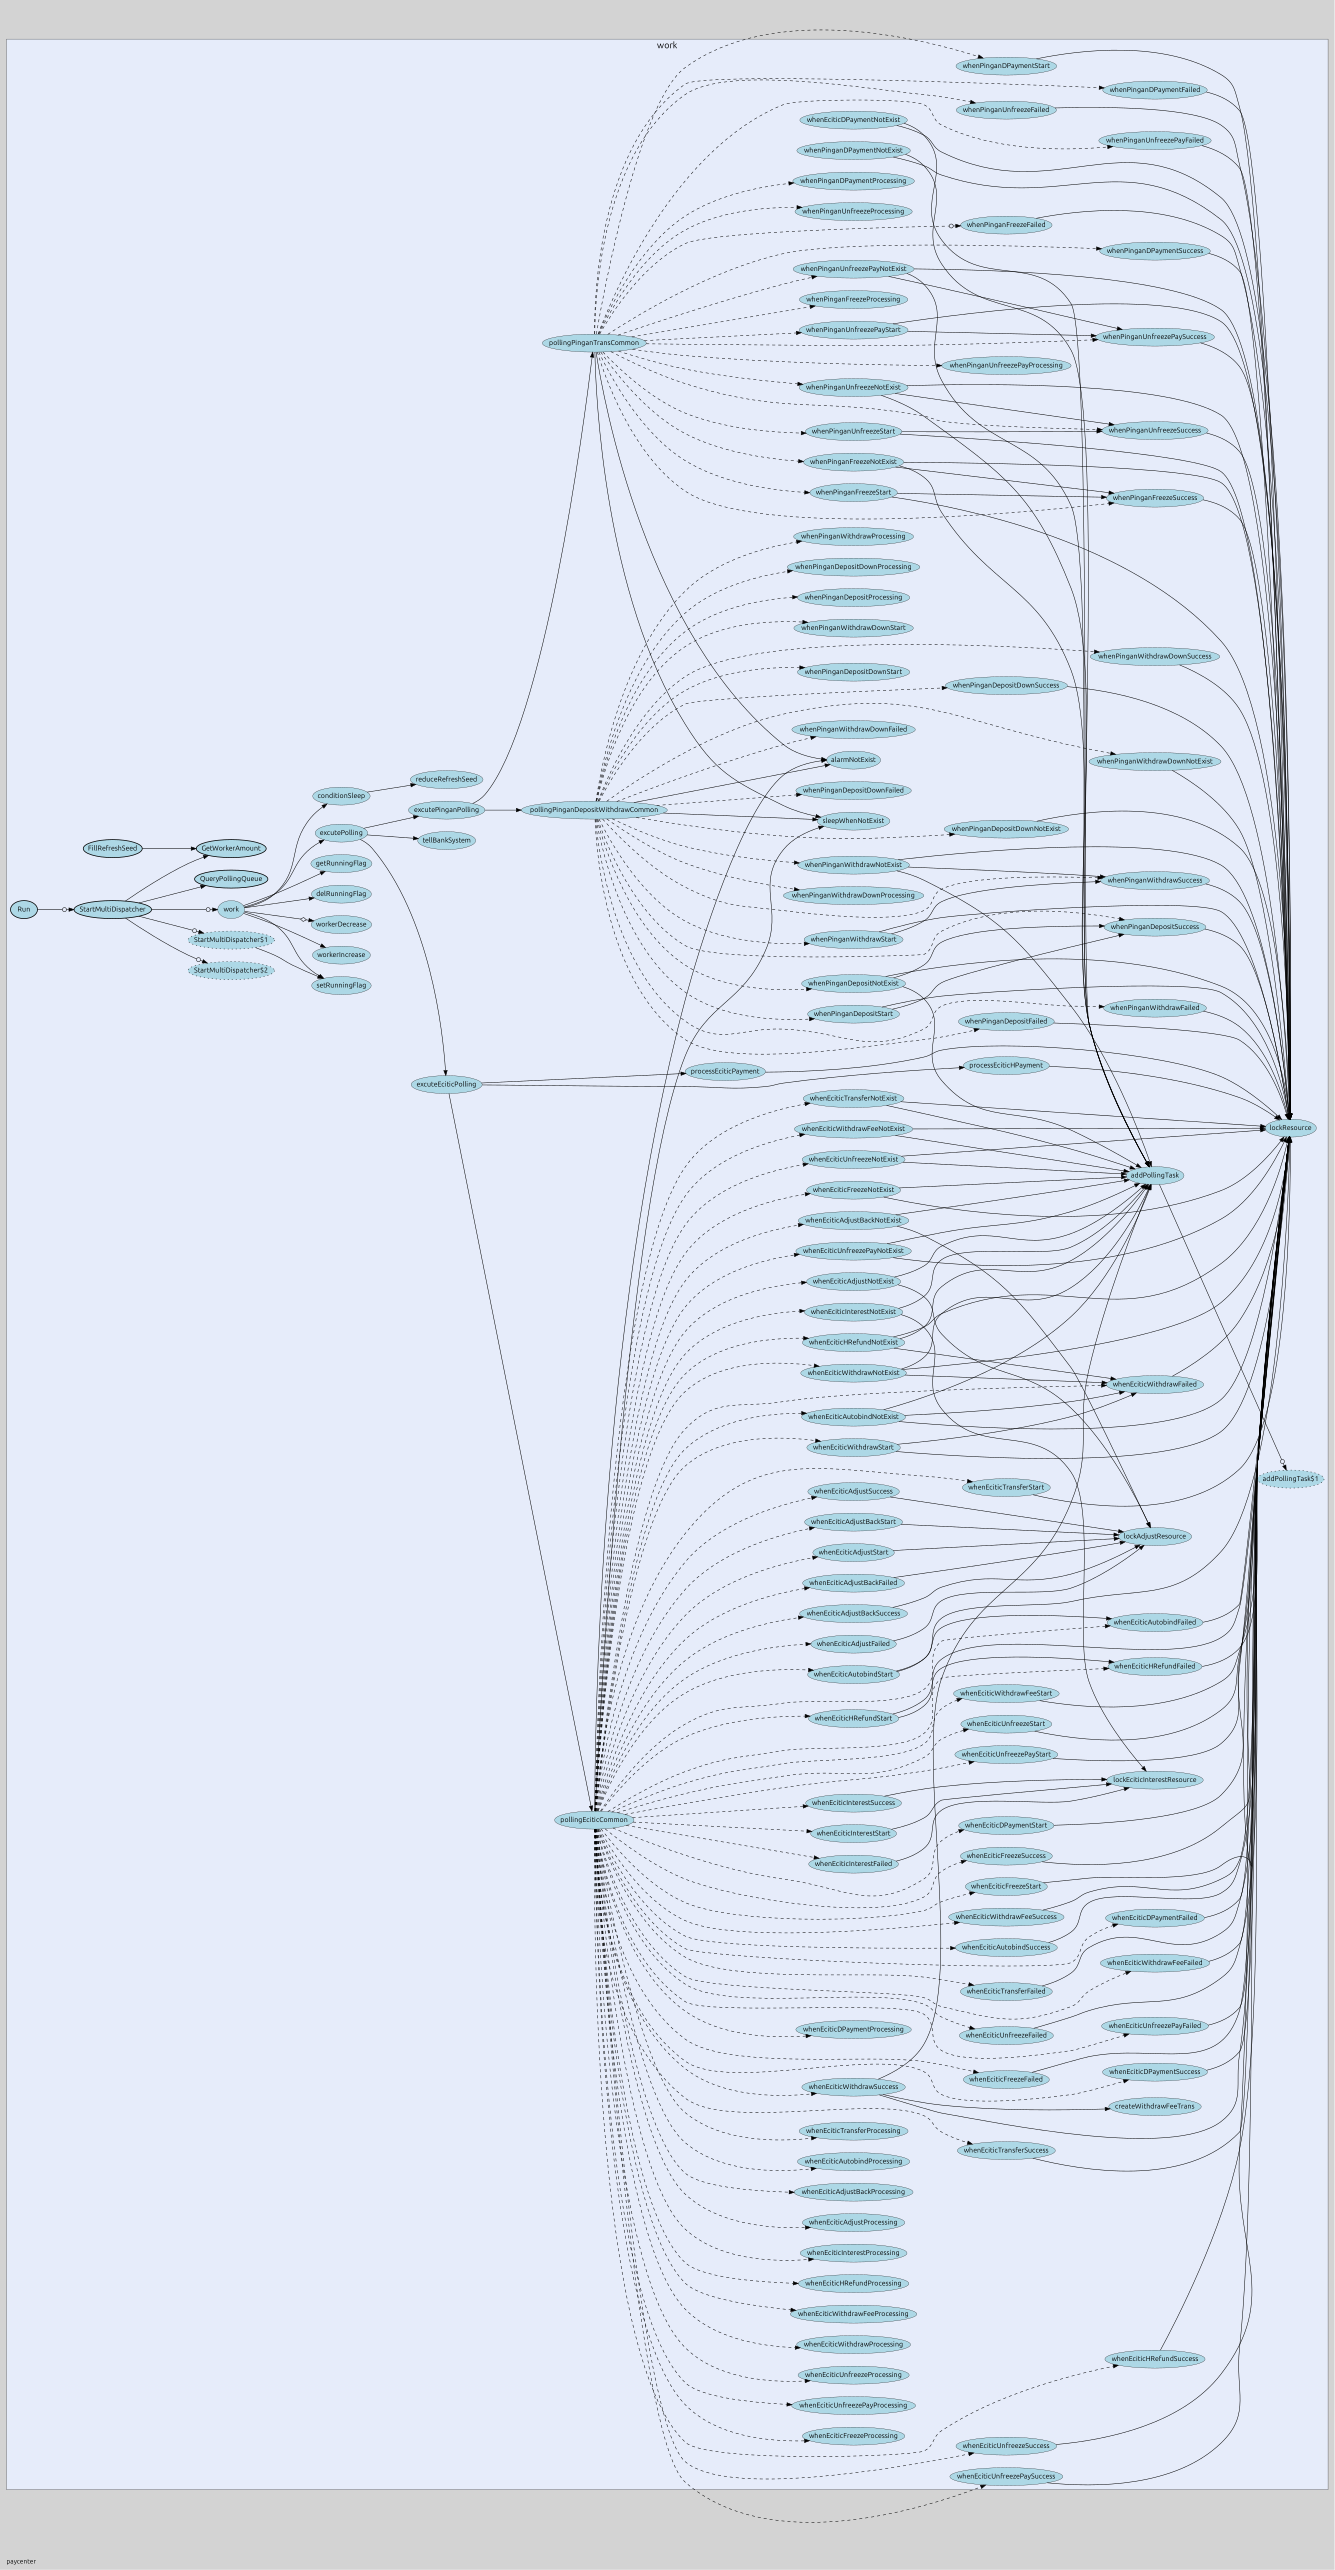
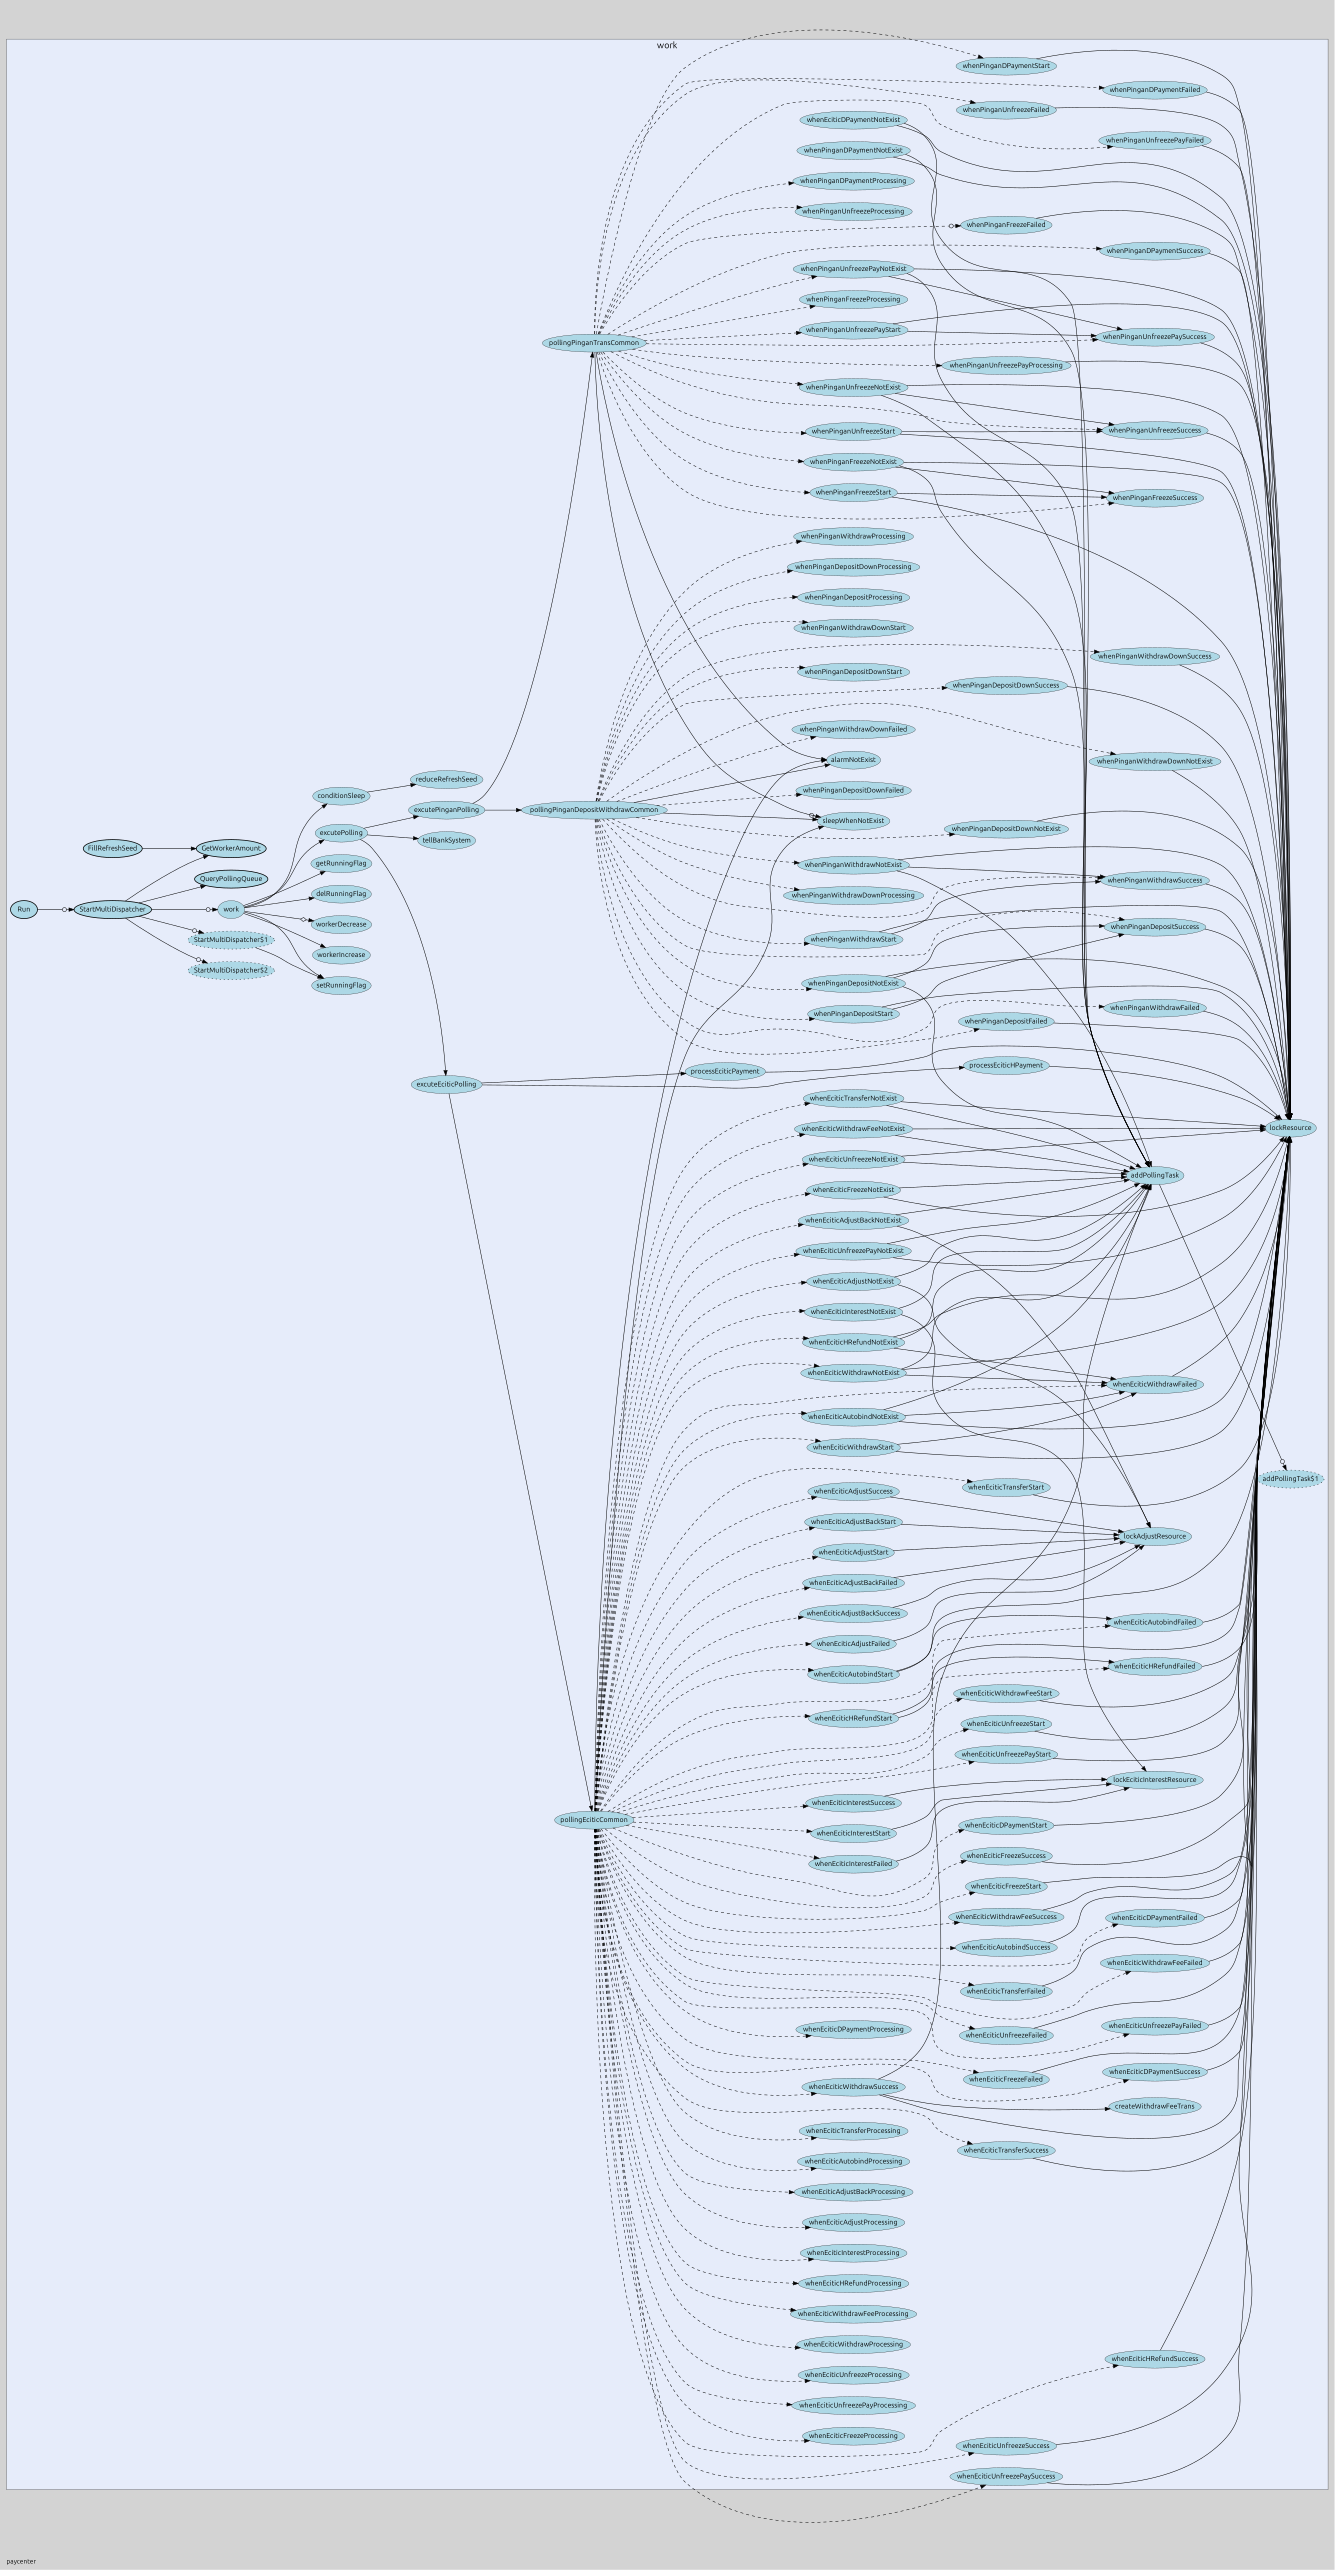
(639, 623) -> (639, 623)
(1267, 650) -> (1281, 658)
